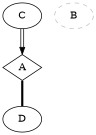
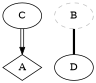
(22, 93) -> (74, 42)
